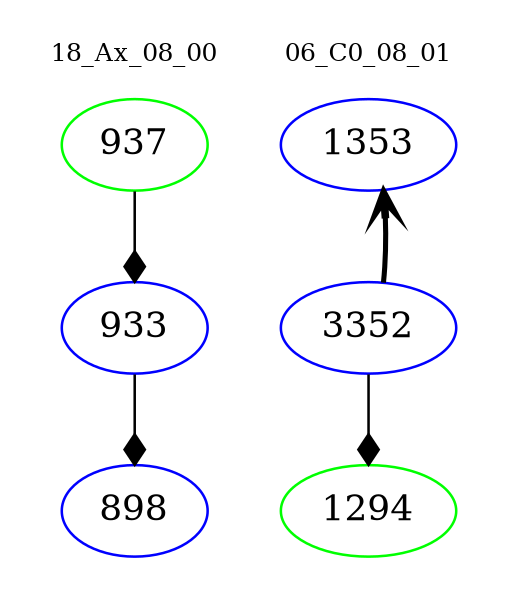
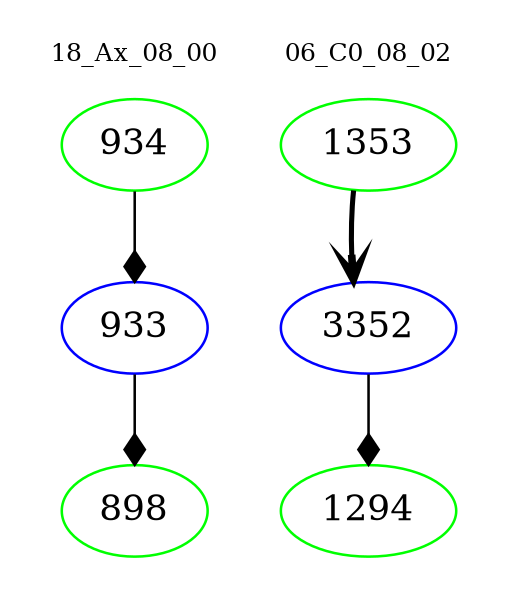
(369, 55) -> (369, 55)
(135, 145) -> (135, 145)
(369, 145) -> (369, 145)
(386, 250) -> (352, 224)
(135, 511) -> (135, 511)
